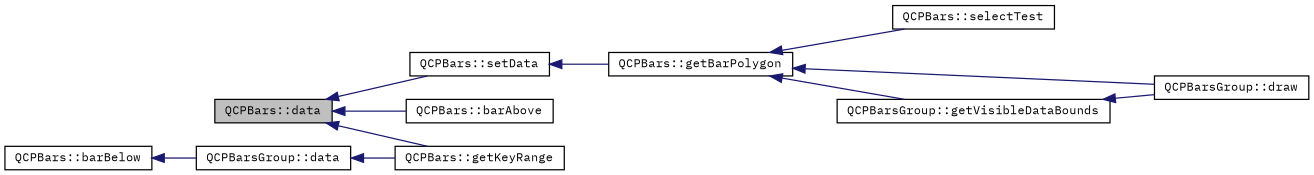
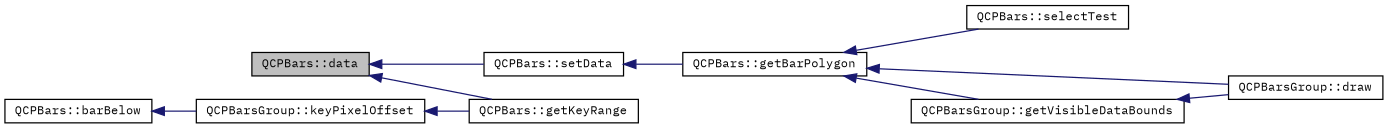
(480, 111) -> none
(273, 158) -> (311, 111)
